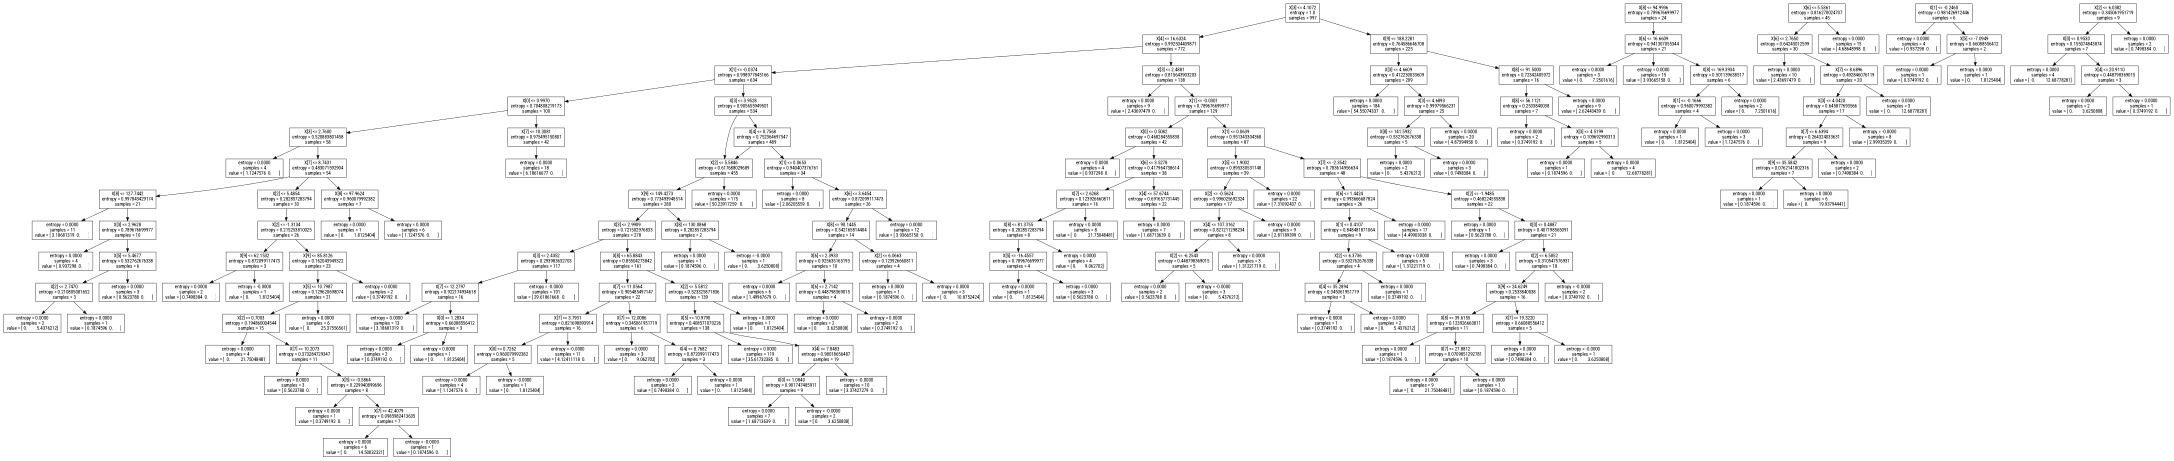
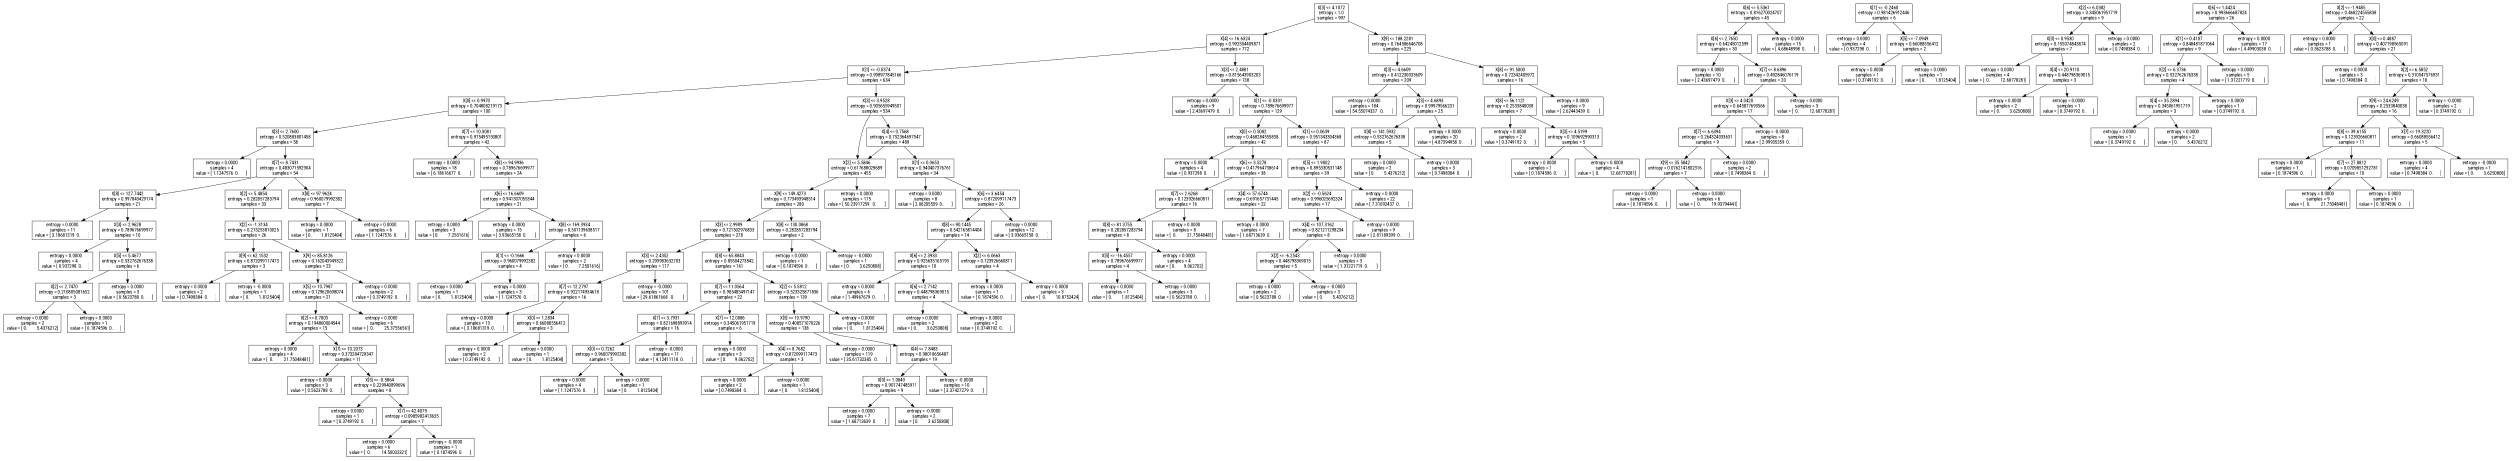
none -> (491, 151)
(1332, 168) -> none
(1480, 230) -> (2319, 44)
